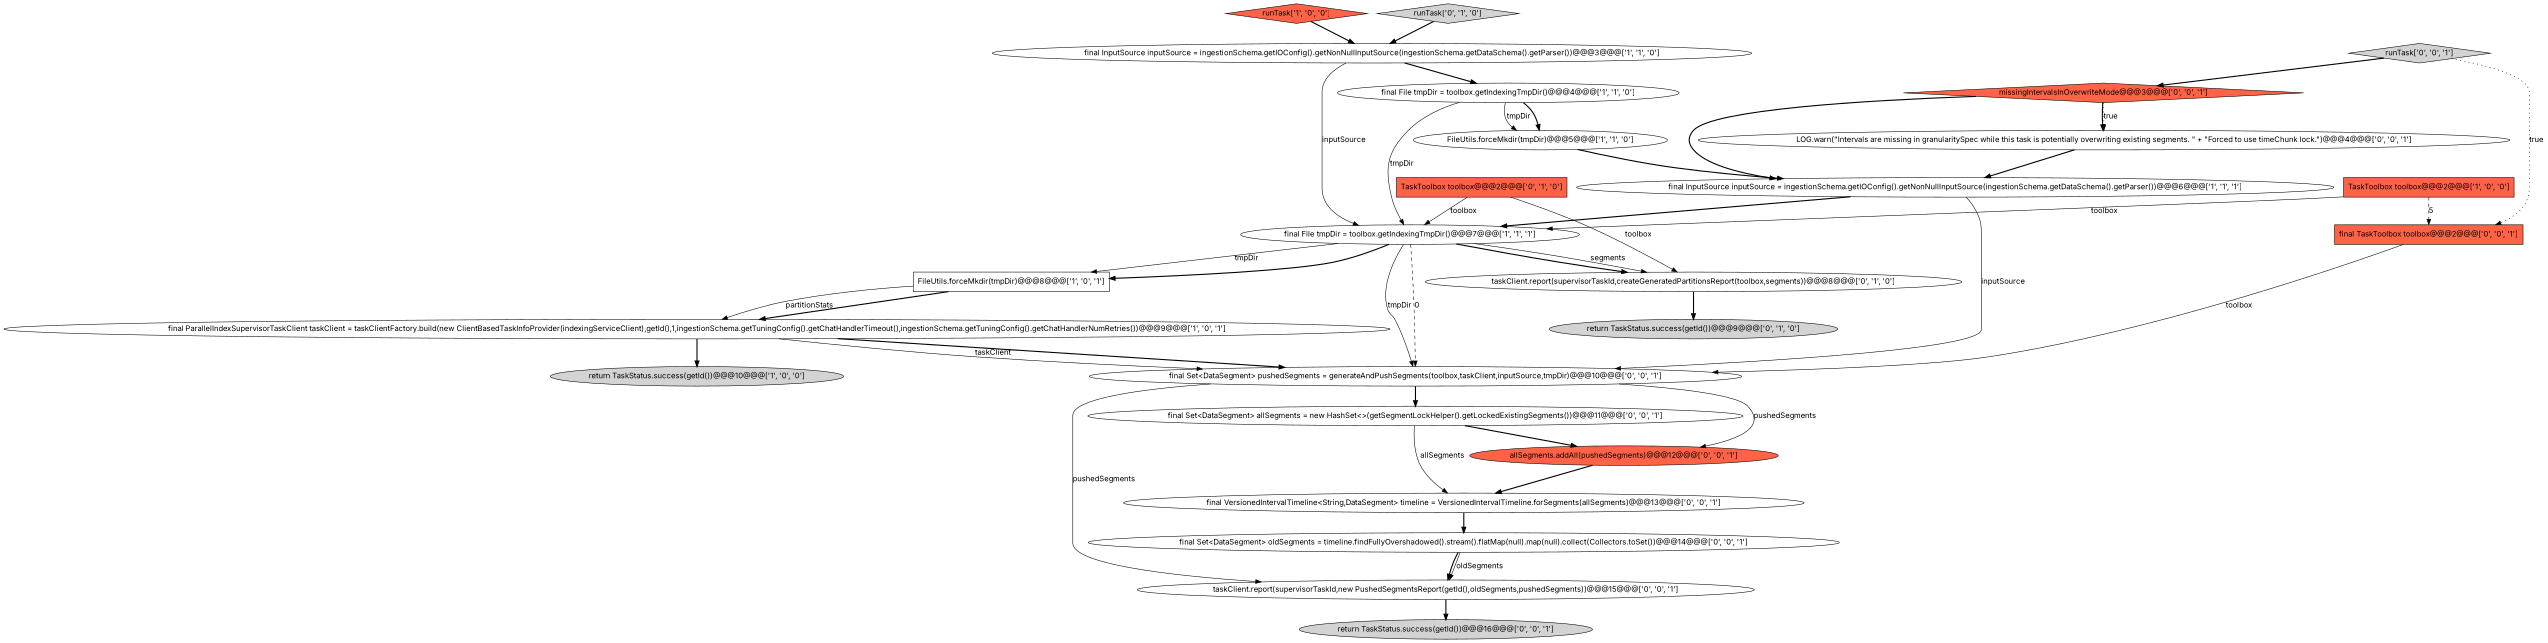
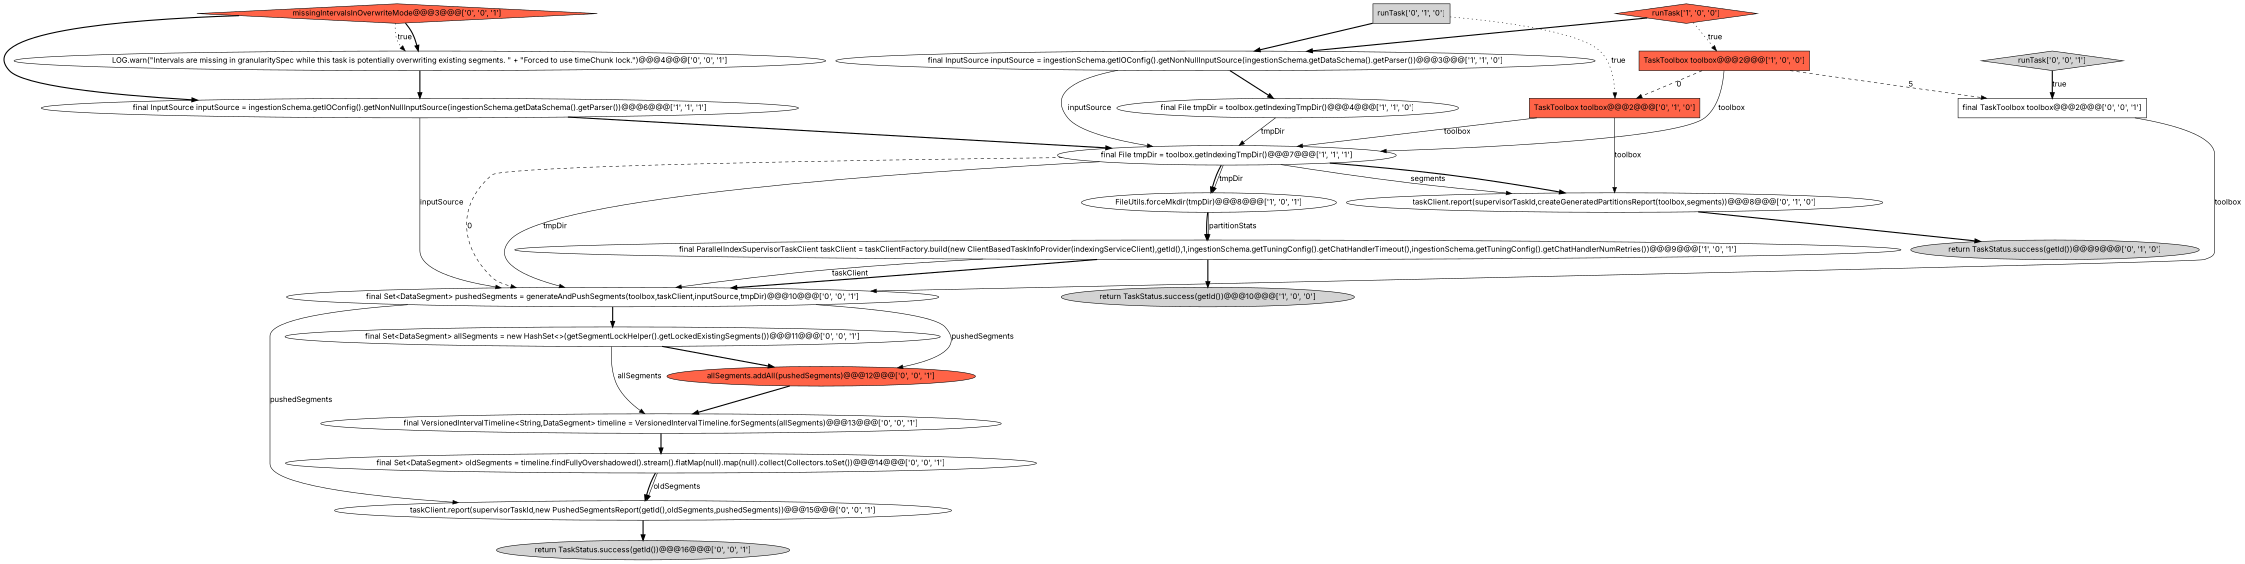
(1448, 14) -> (1412, 14)
none -> (1549, 31)
none -> (1703, 35)
(2273, 72) -> none
none -> (1672, 83)
(2529, 120) -> (2052, 82)
(1540, 140) -> none
(2429, 235) -> (2052, 108)
(1011, 282) -> (1209, 203)
